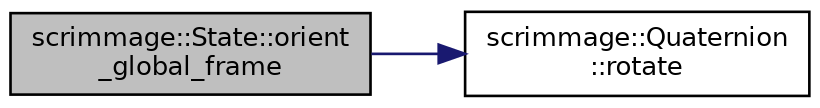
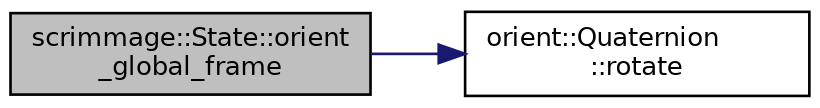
(637, 54) -> (637, 54)
